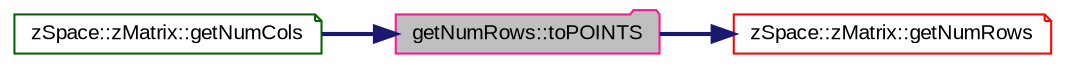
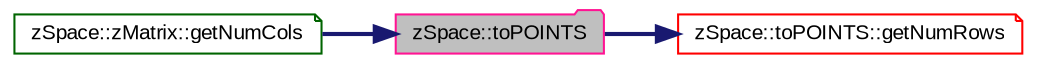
(528, 34) -> (500, 34)
(892, 34) -> (850, 34)
